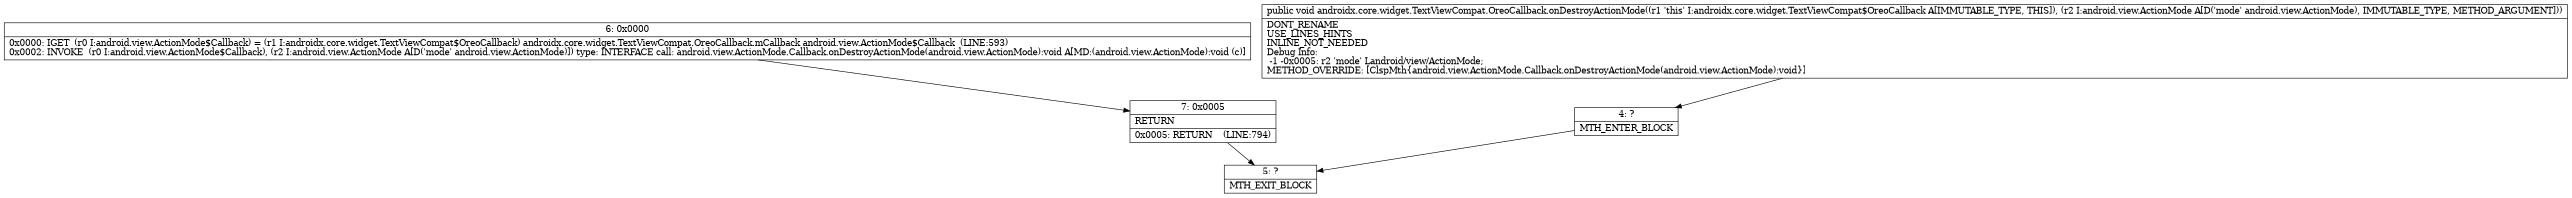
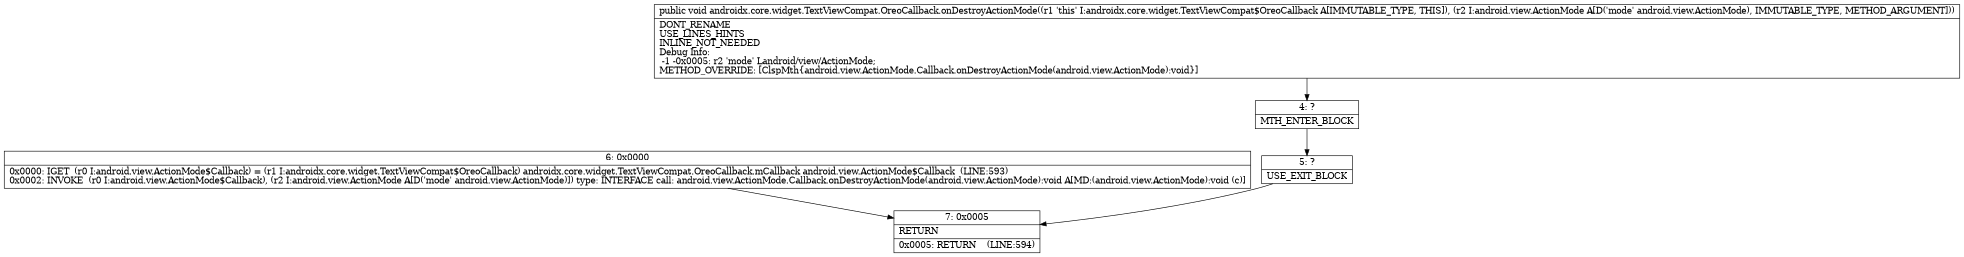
(1203, 135) -> (967, 245)
(1239, 152) -> (1160, 208)
(1271, 186) -> (1307, 176)
